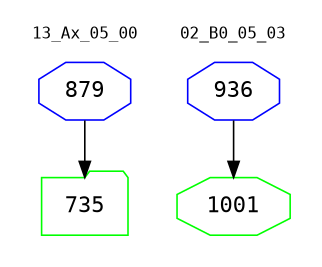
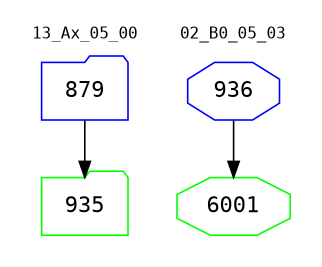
(85, 91) -> (85, 91)
(85, 206) -> (85, 206)
(234, 206) -> (234, 206)
